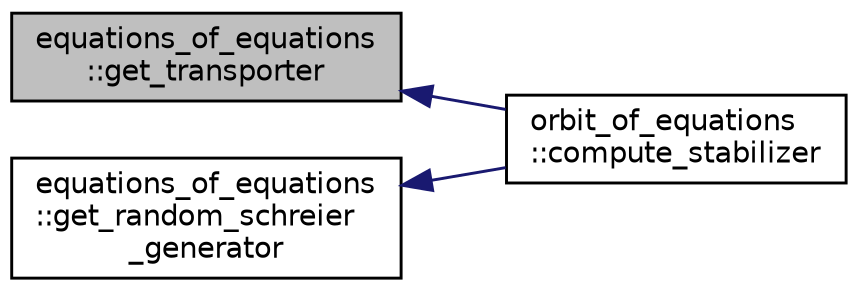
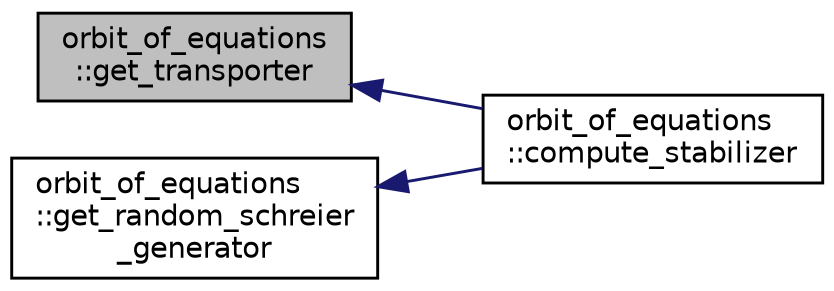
(206, 57) -> (195, 57)
(206, 218) -> (195, 218)
